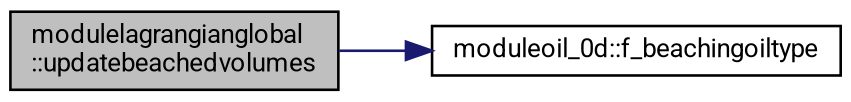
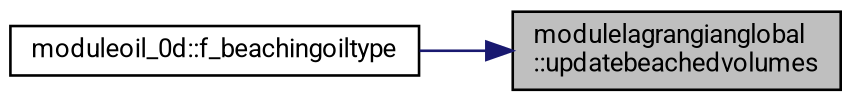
(373, 51) -> (453, 51)
